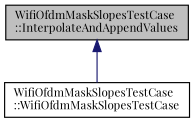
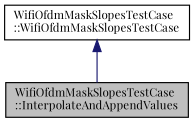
(97, 67) -> (97, 67)
